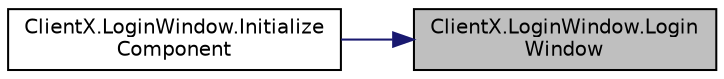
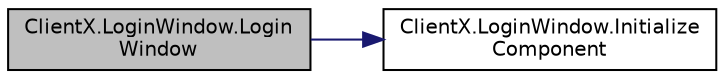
(367, 40) -> (337, 40)
